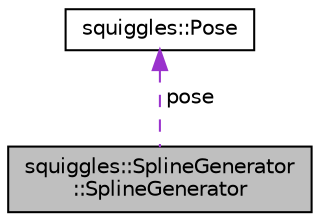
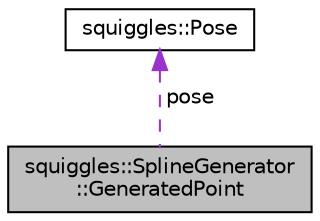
(160, 179) -> (160, 179)
